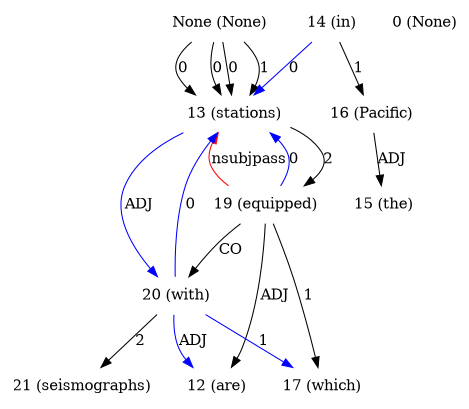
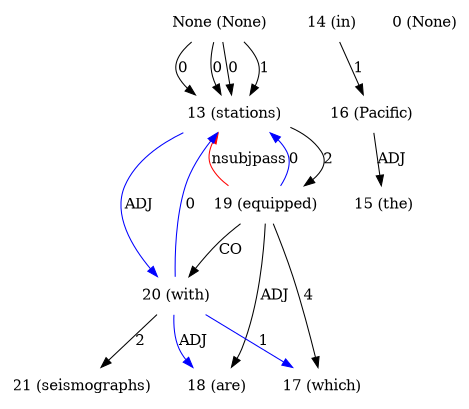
(287, 65) -> none
(309, 296) -> (309, 296)
(217, 386) -> (217, 386)
